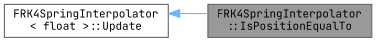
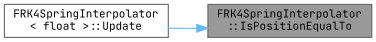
(194, 13) -> (183, 28)
